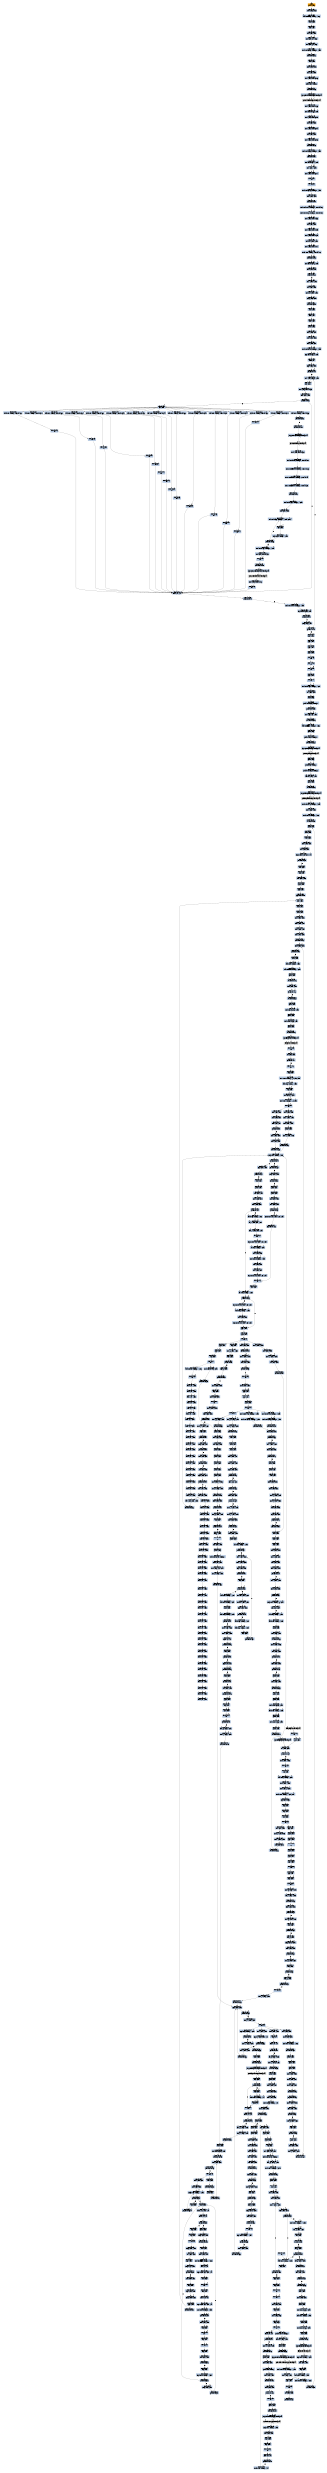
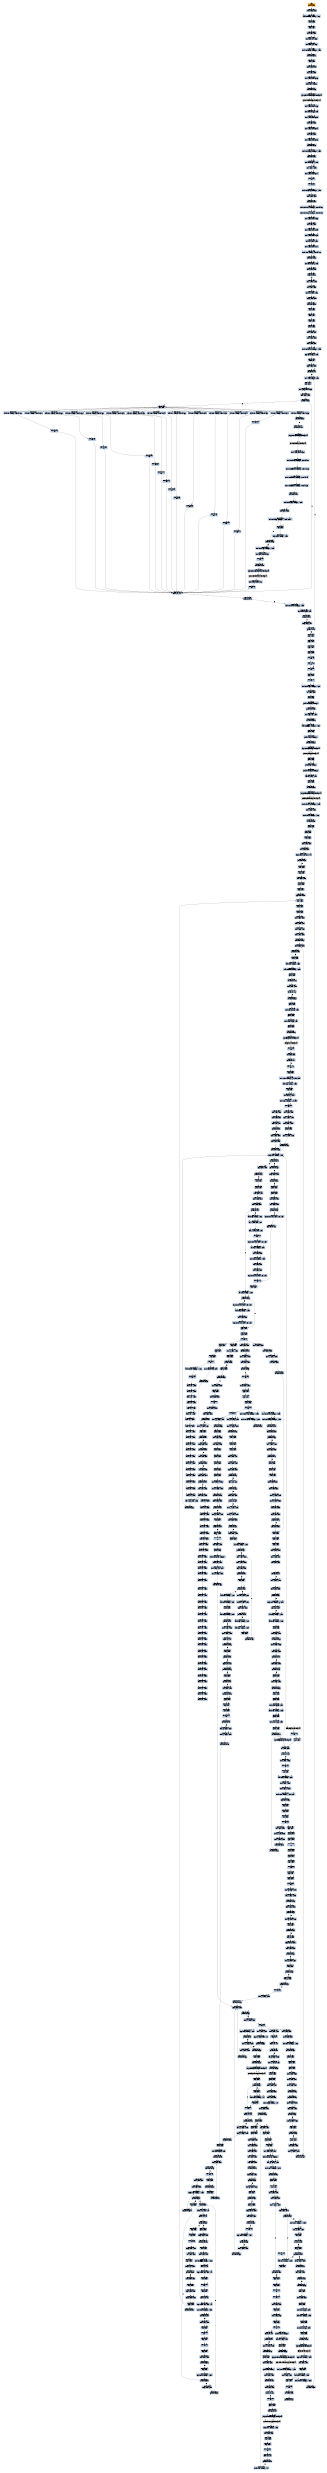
(276, 1568) -> none
(283, 1740) -> (283, 1740)
